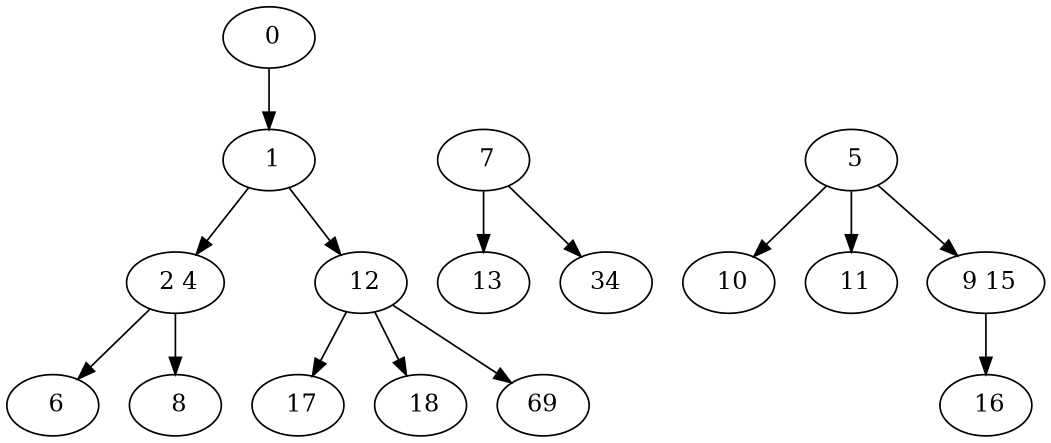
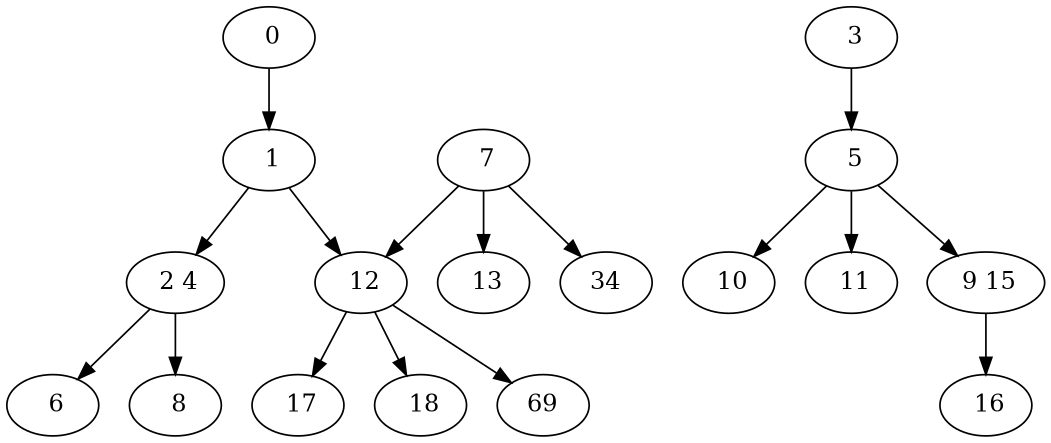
none -> (851, 37)
none -> (429, 215)
